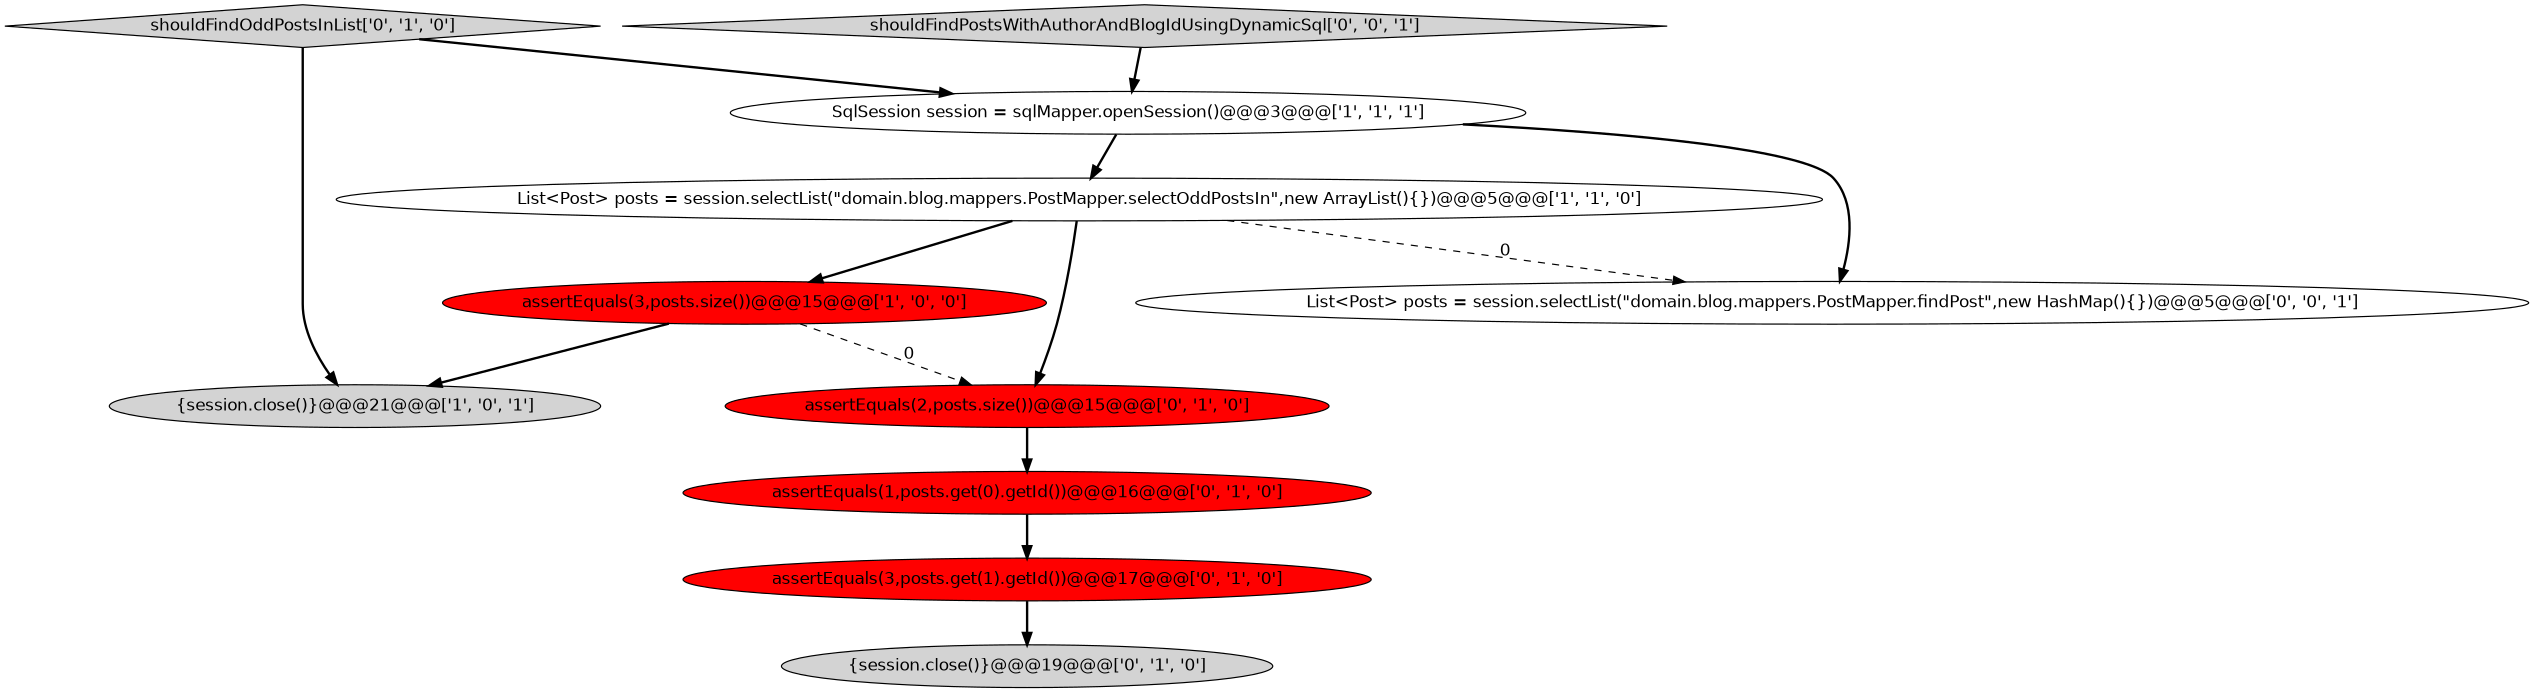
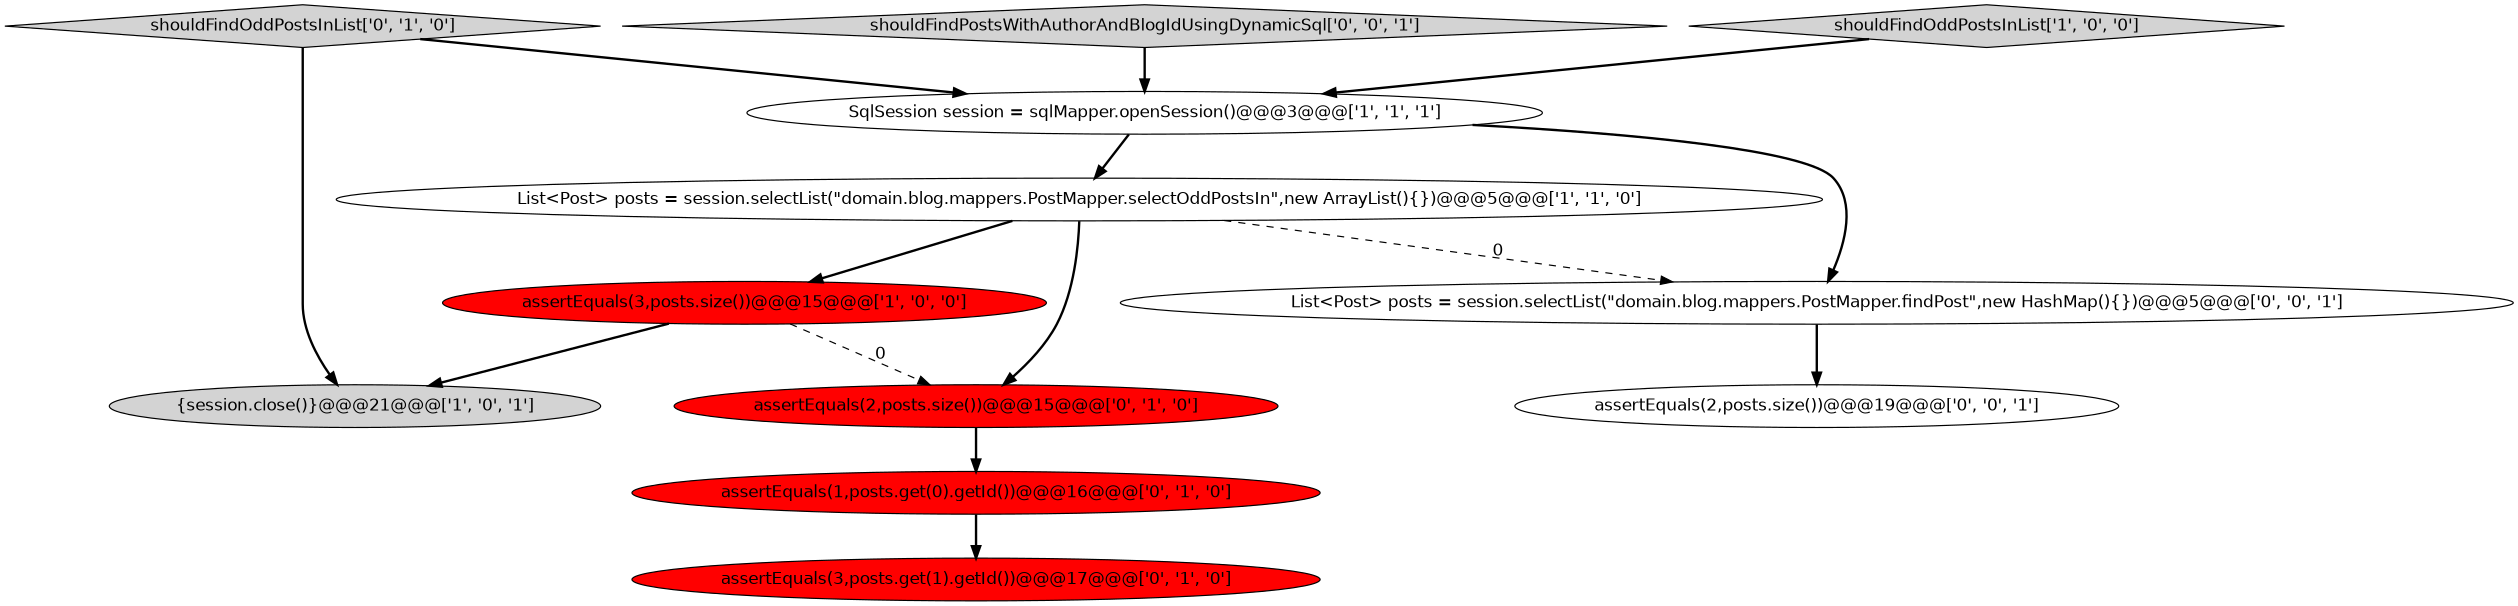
none -> (1987, 26)
none -> (1817, 406)
(1027, 666) -> none
